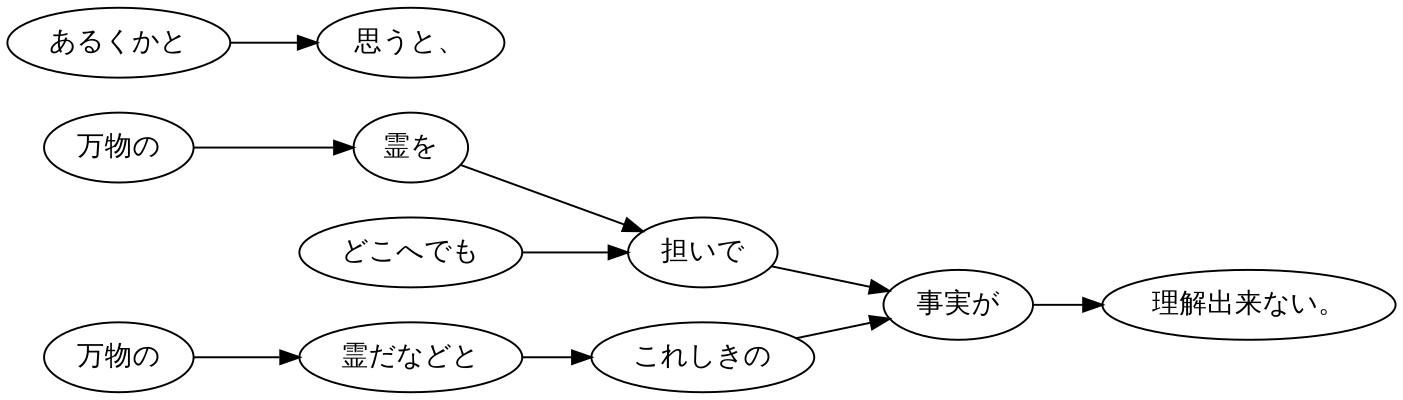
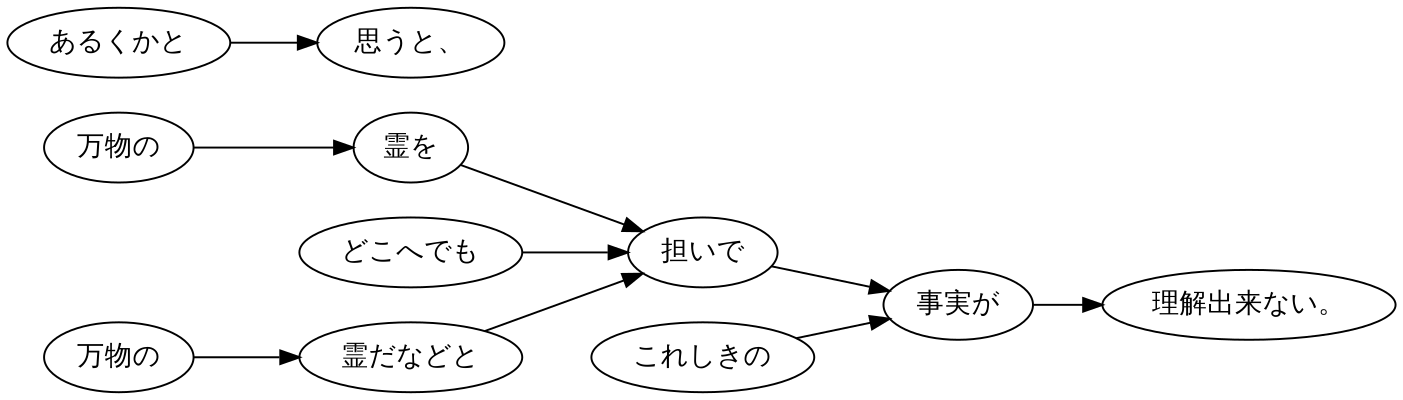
(547, 357) -> (554, 306)
